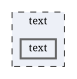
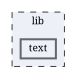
(38, 22) -> (38, 22)
